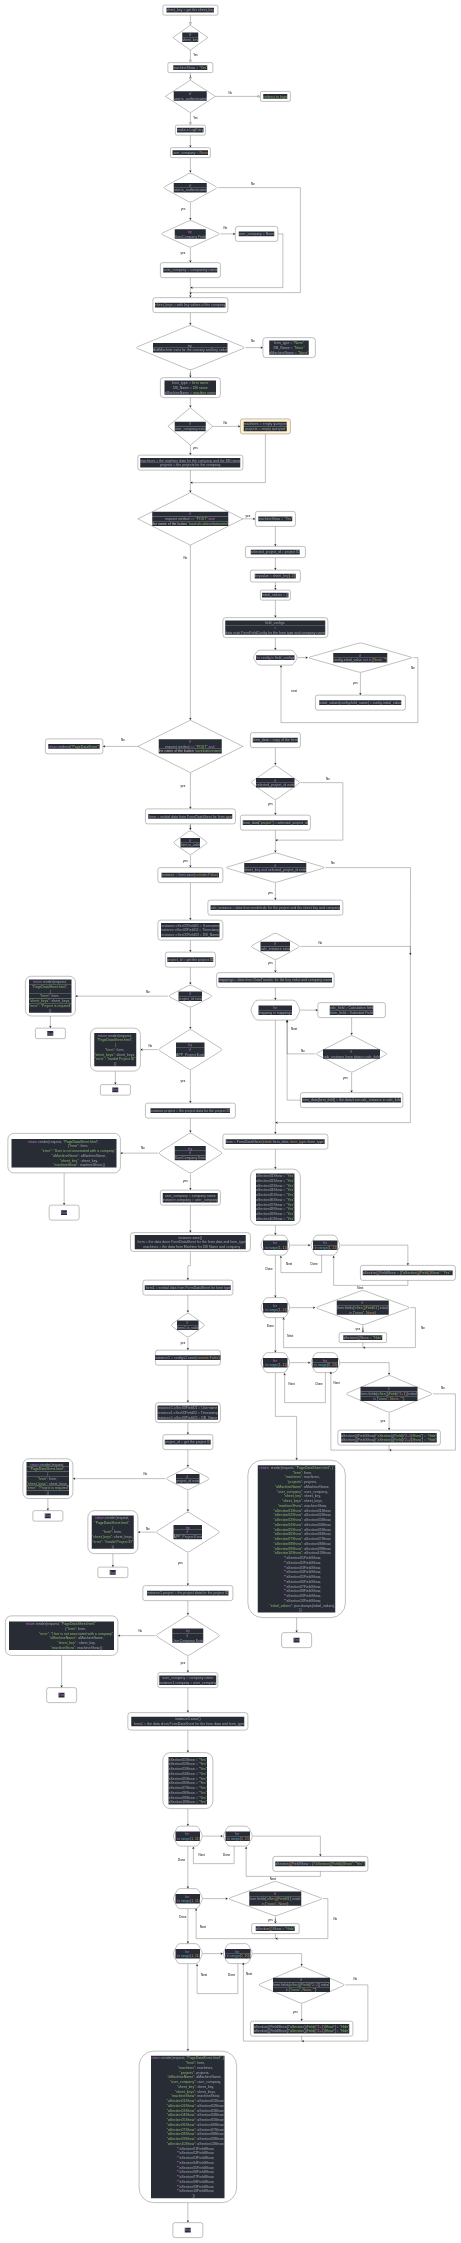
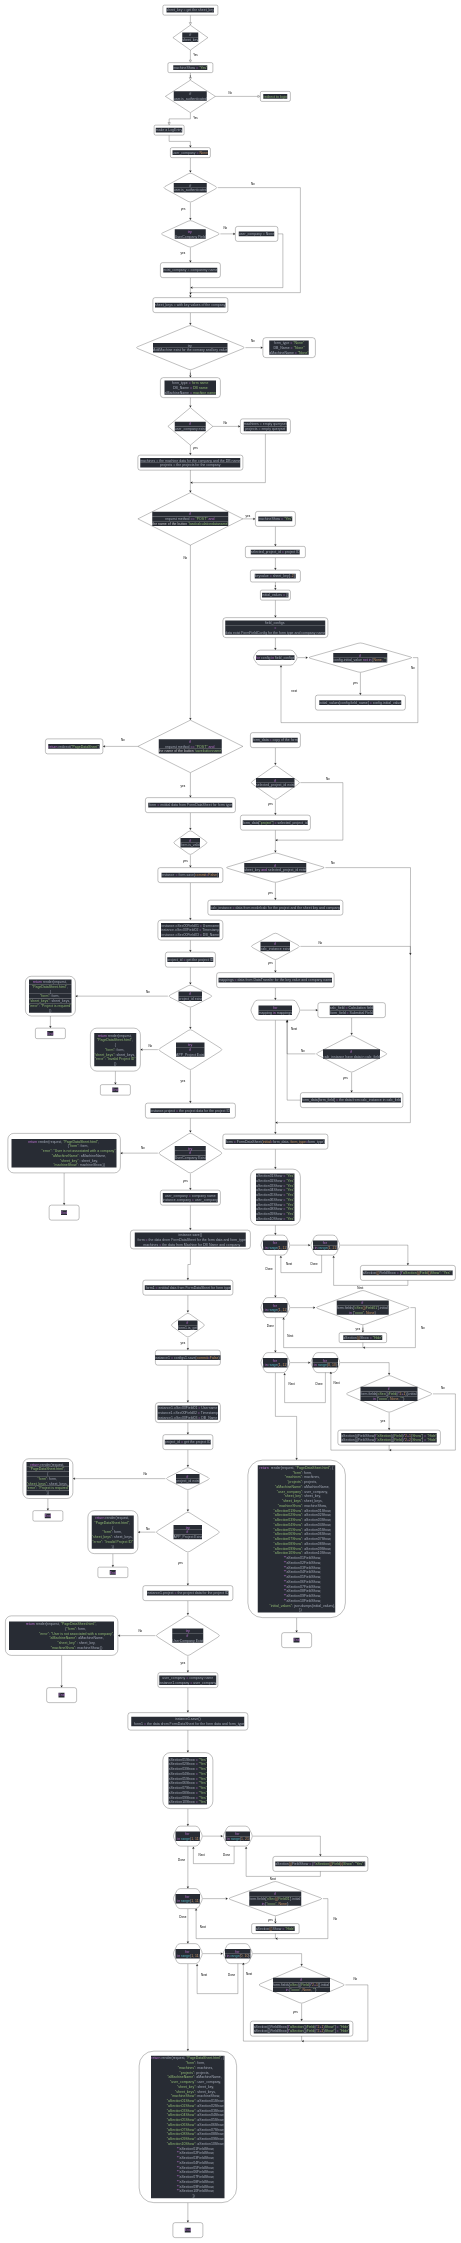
(190, 130) -> (169, 130)
(265, 426) -> (265, 426)
(190, 816) -> (190, 805)
(190, 1242) -> (190, 1240)
(188, 1325) -> (188, 1325)
